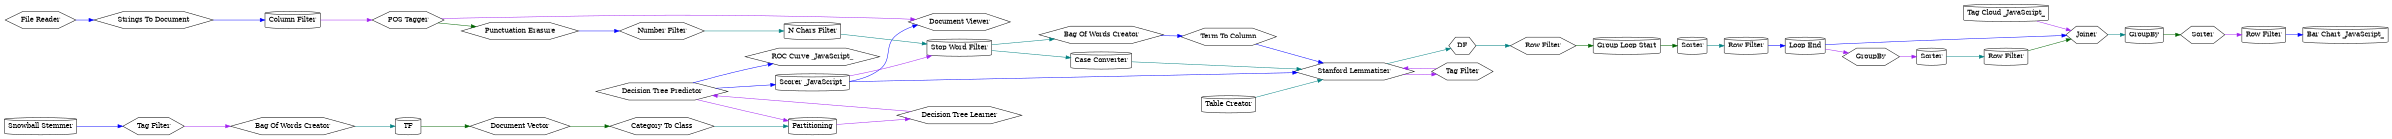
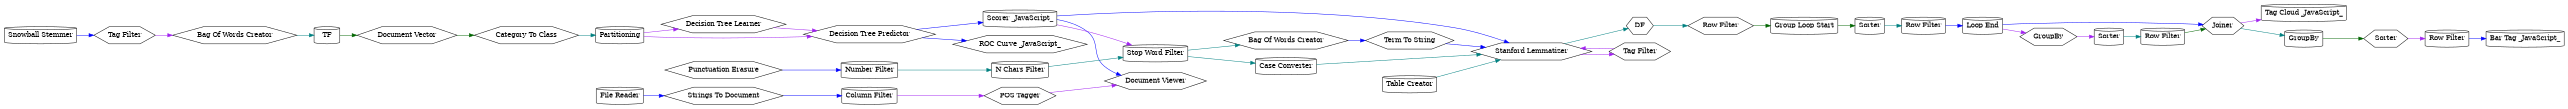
(40, 20) -> (620, 96)
(455, 25) -> none
(2052, 25) -> (2248, 22)
(662, 31) -> (869, 70)
(2346, 35) -> (2525, 39)
(1229, 37) -> (1410, 40)
(740, 110) -> (726, 38)
